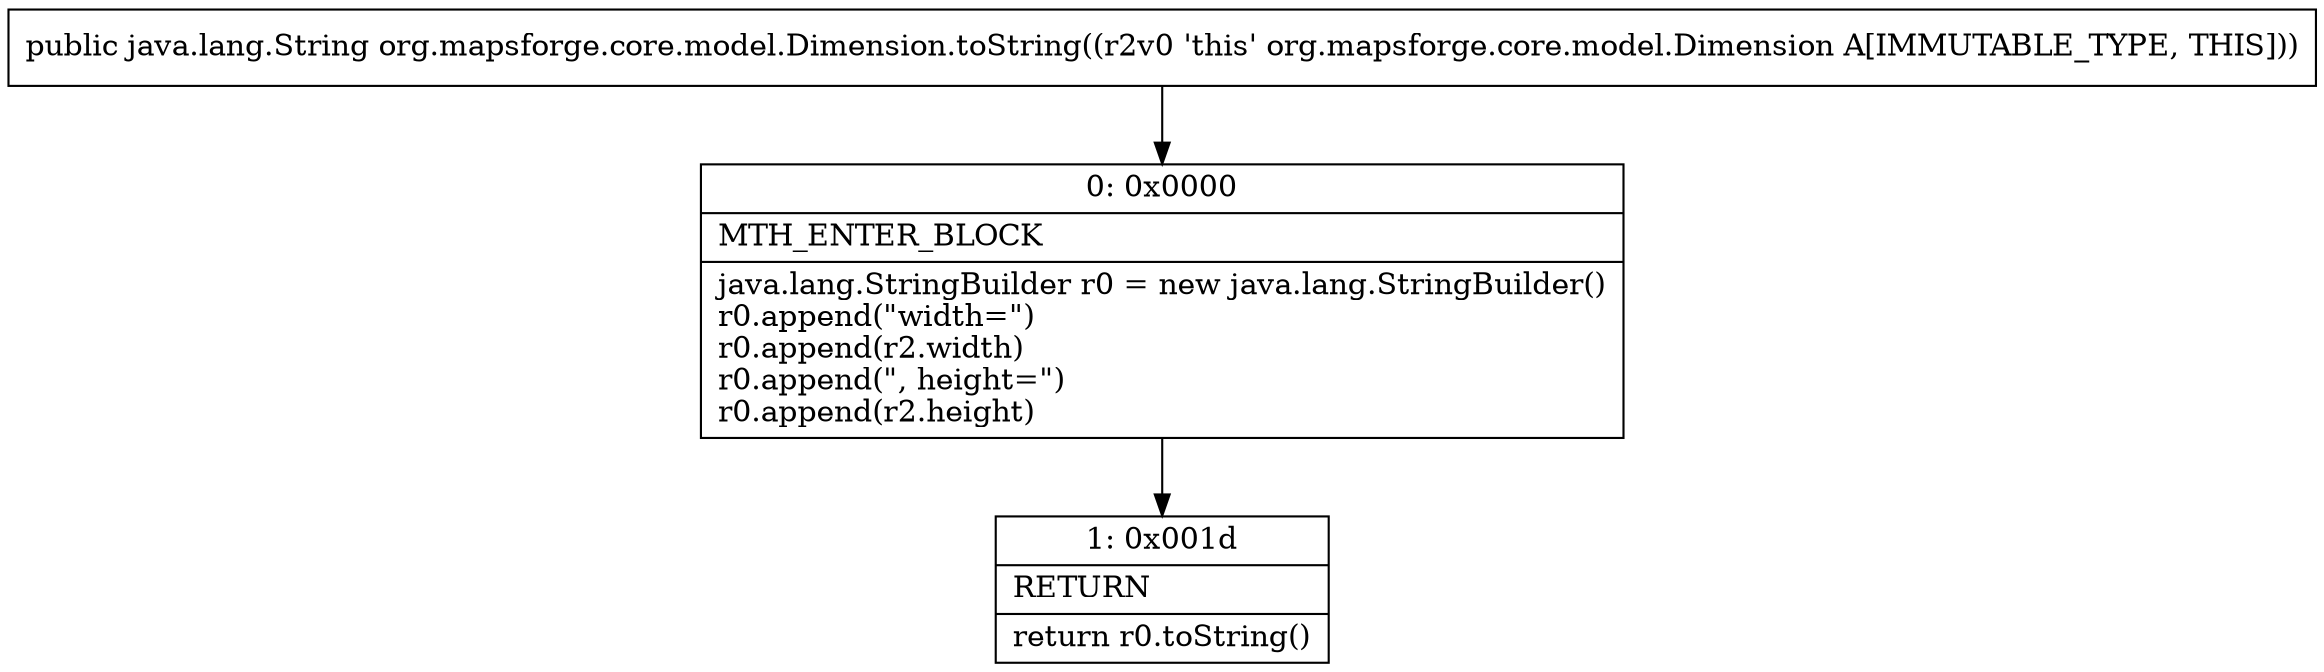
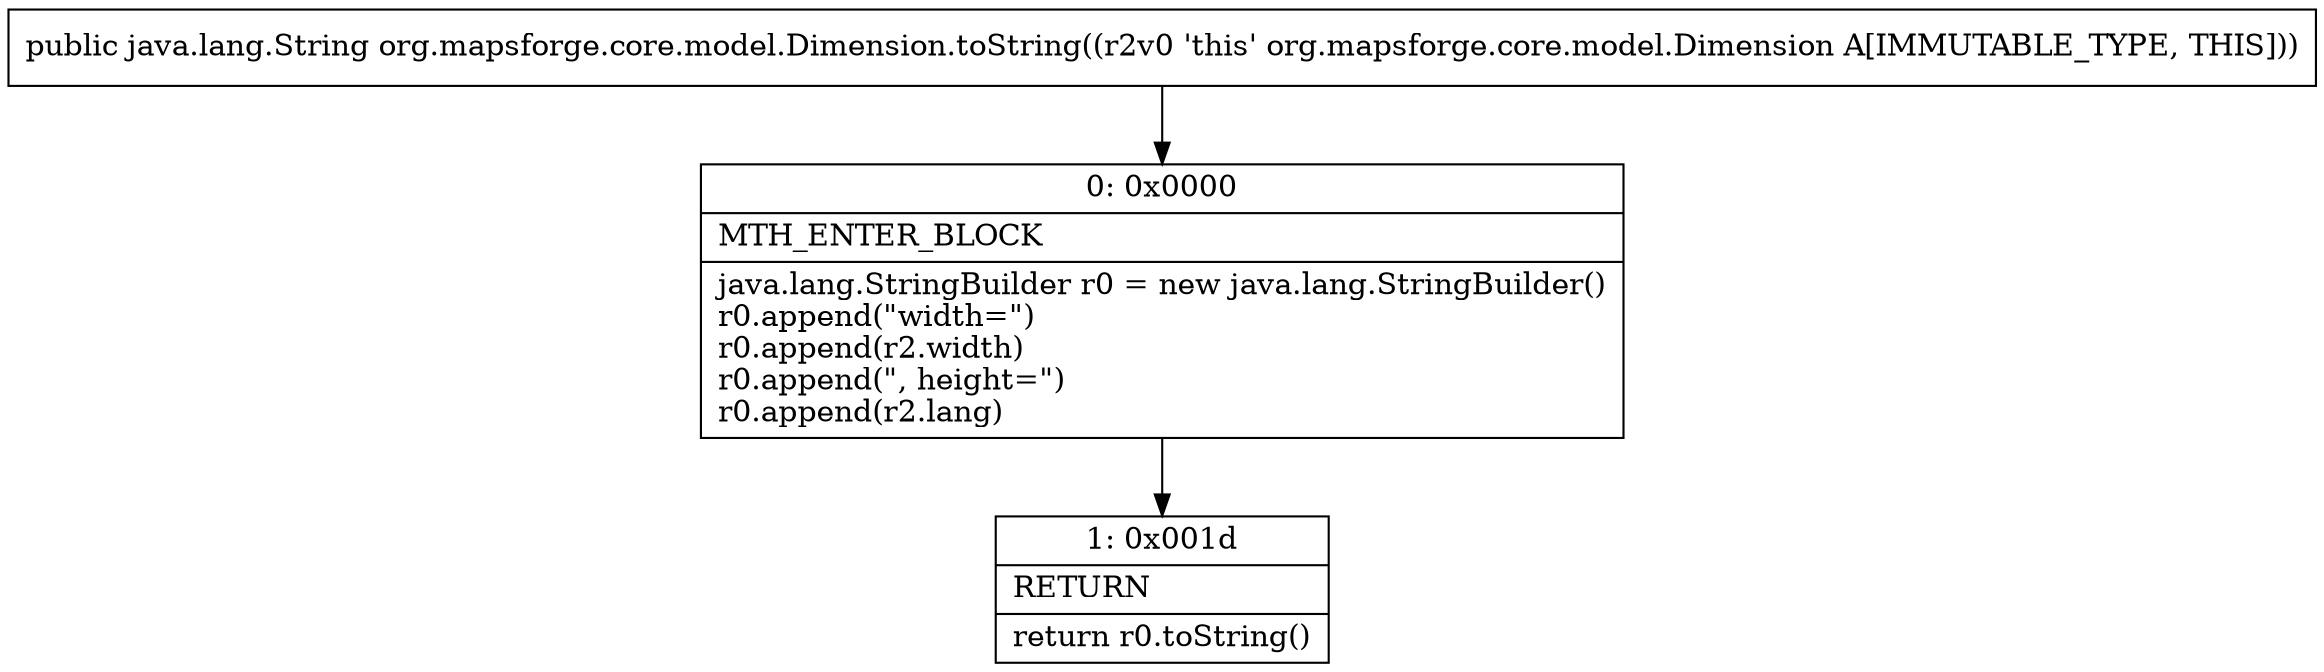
(877, 413) -> (861, 413)
